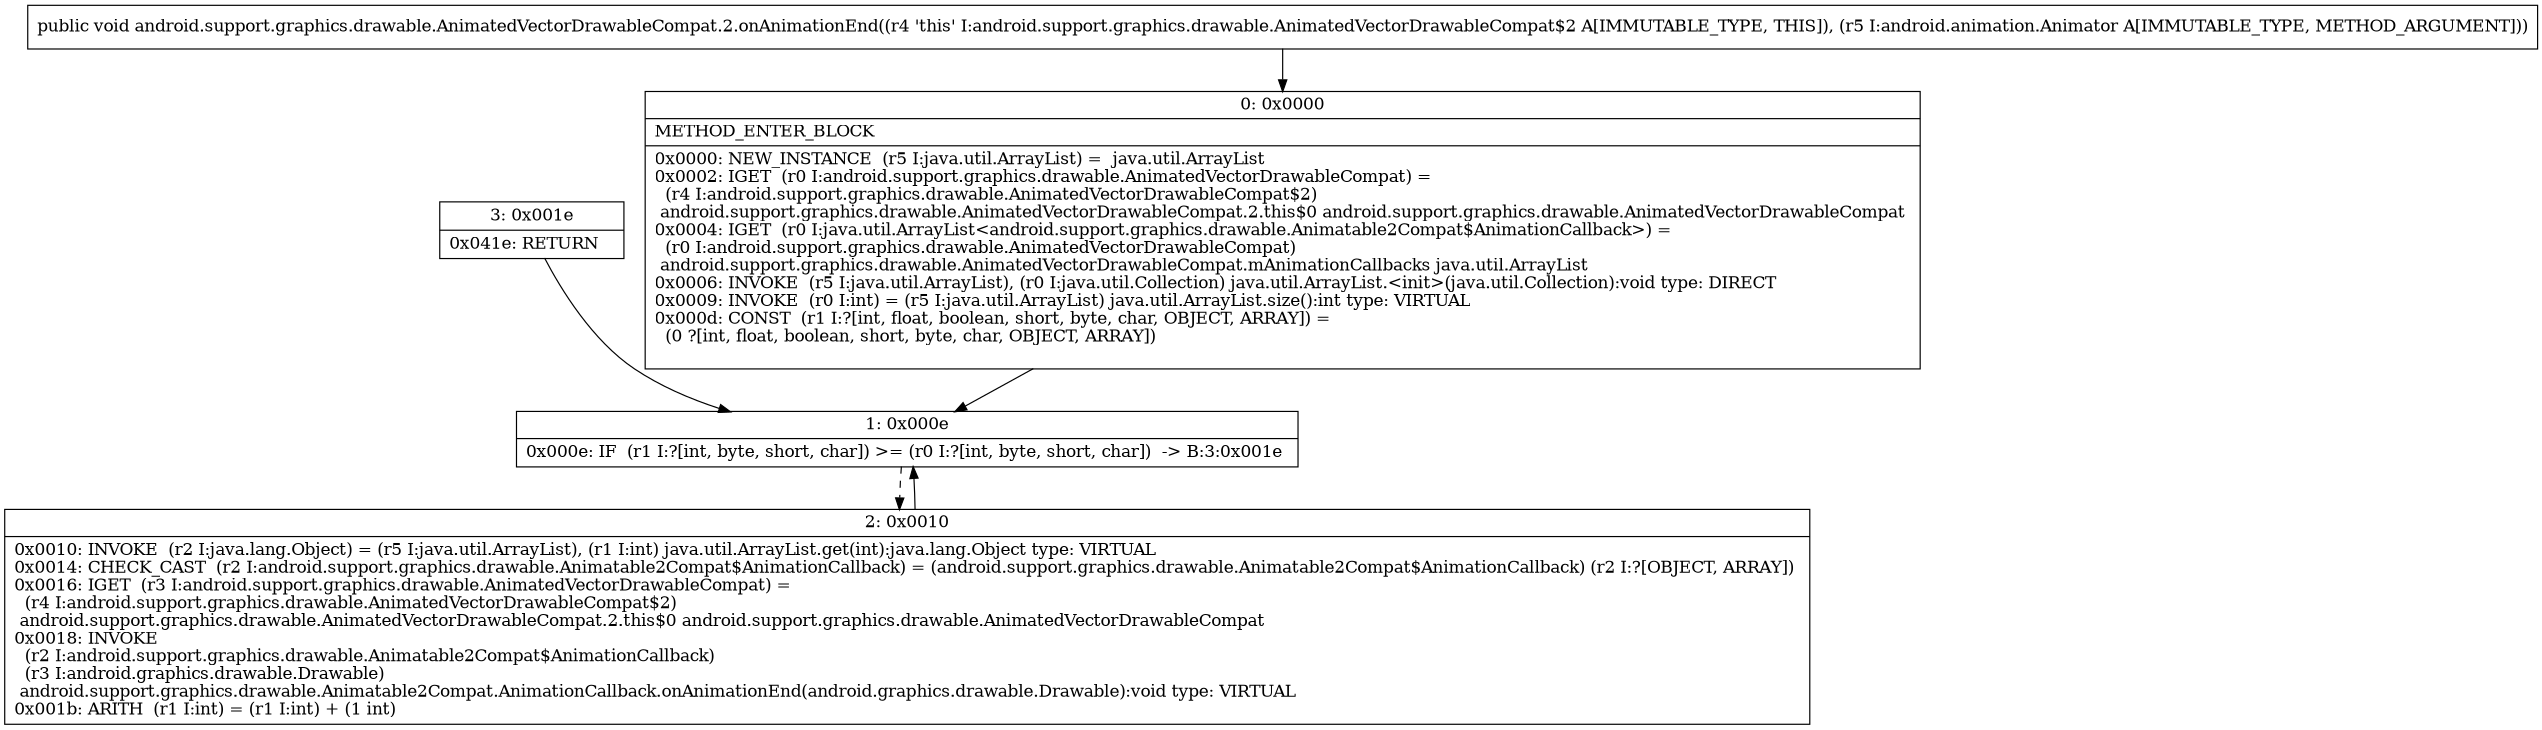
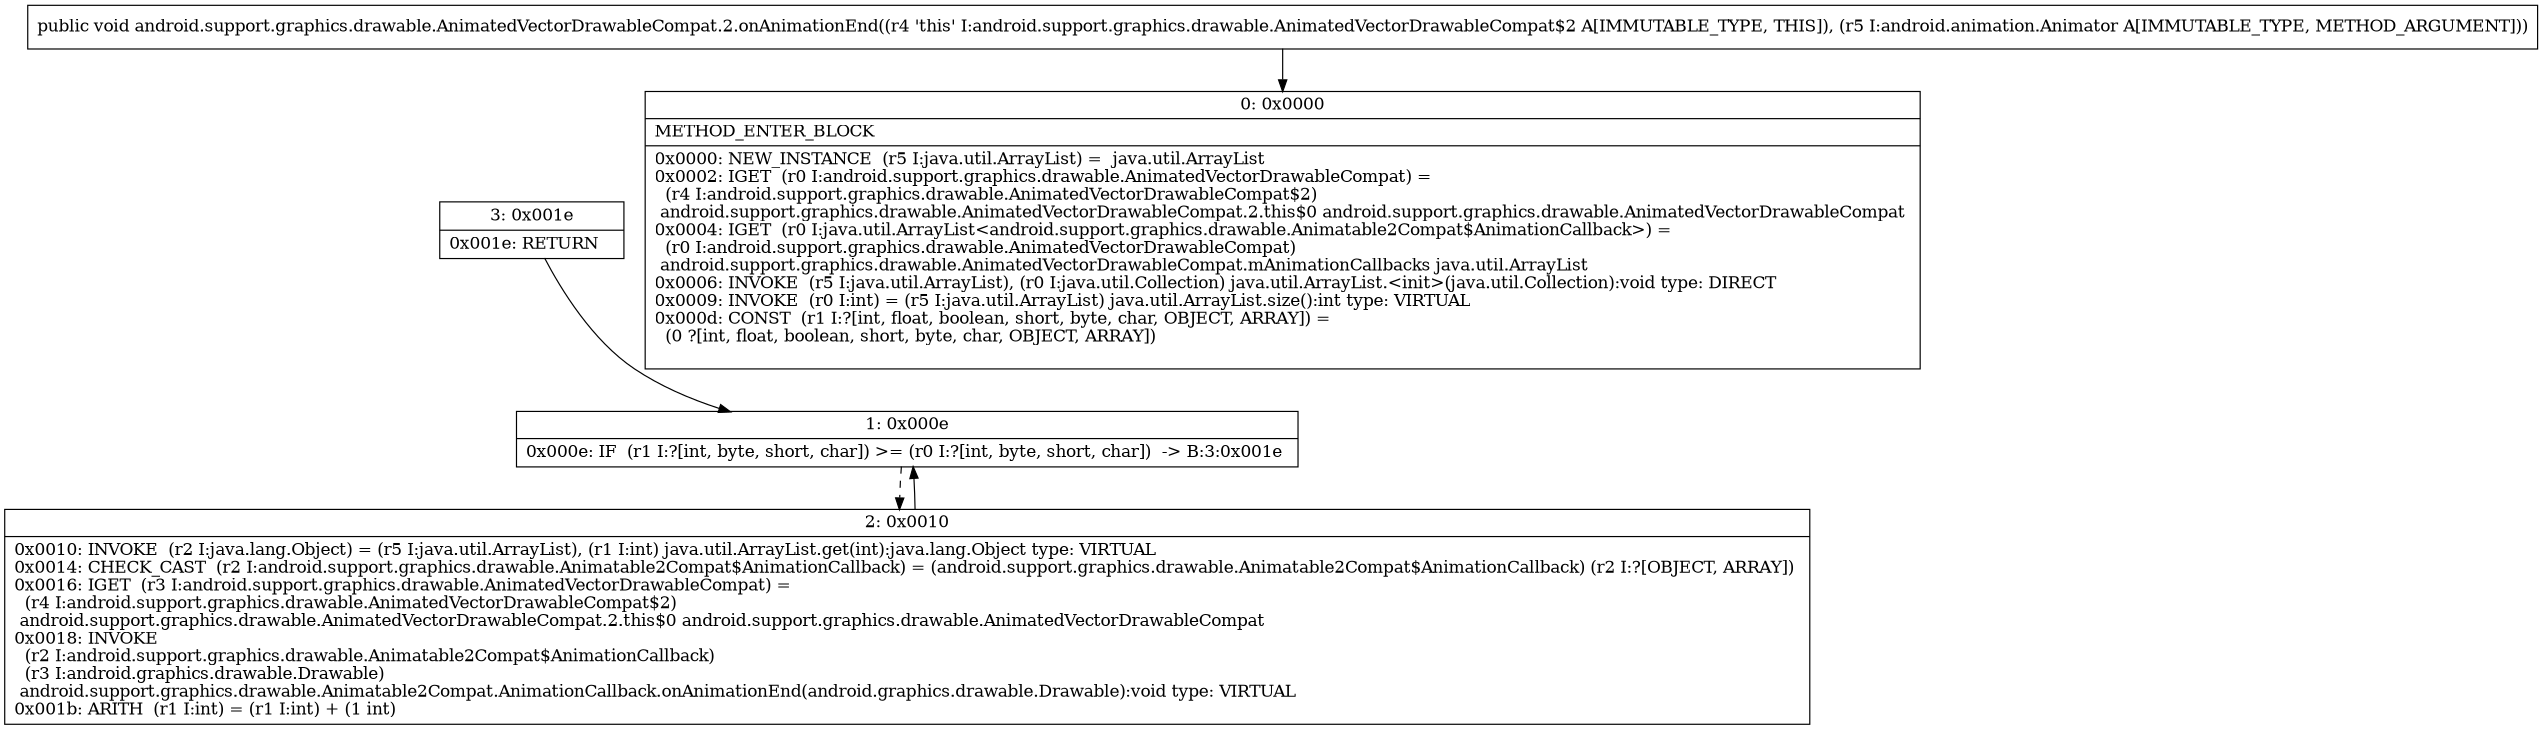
(532, 244) -> (532, 244)
(999, 387) -> none
